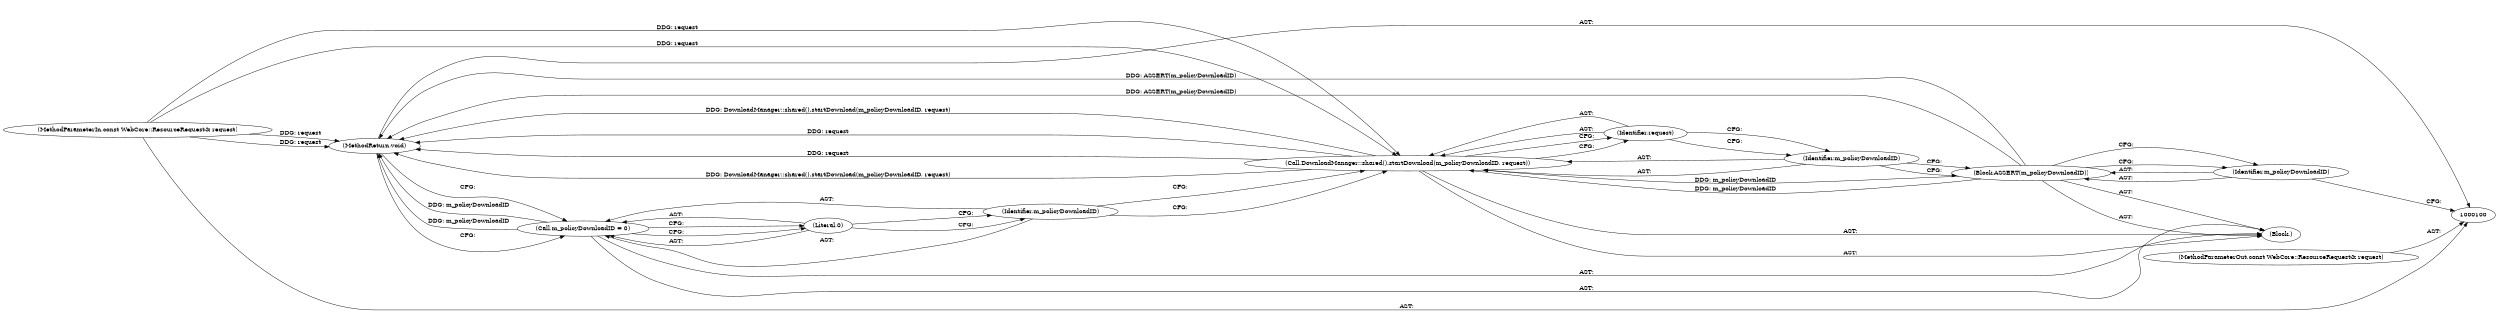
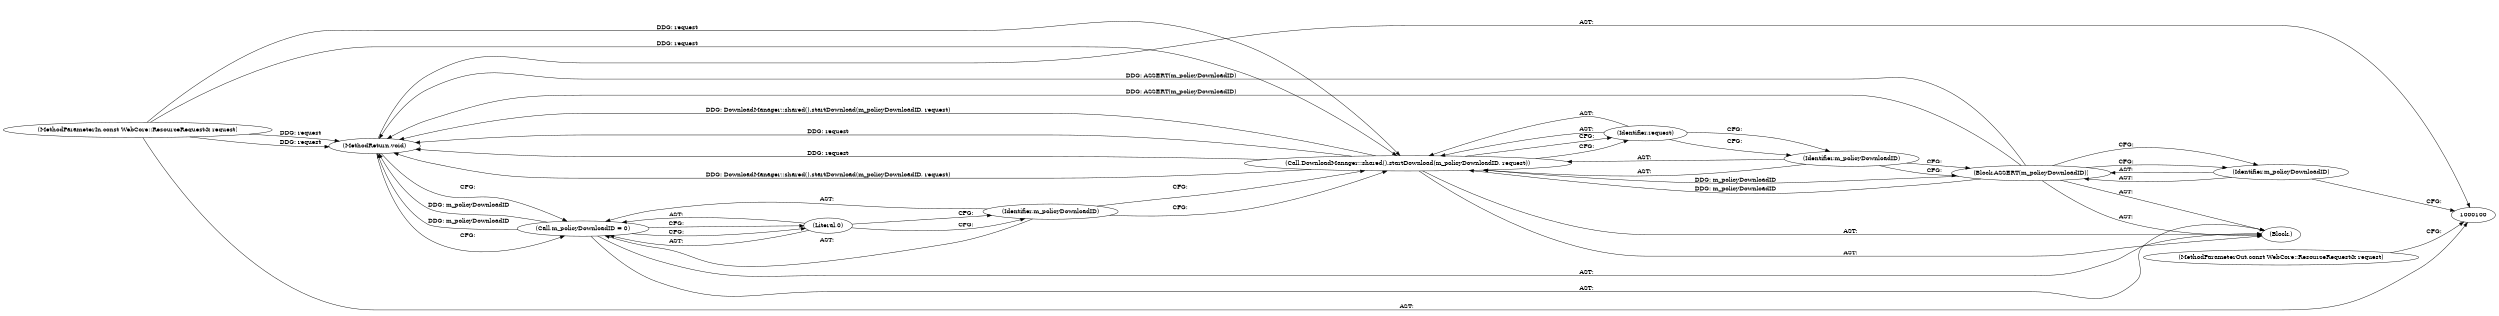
(2435, 232) -> (2435, 232)
